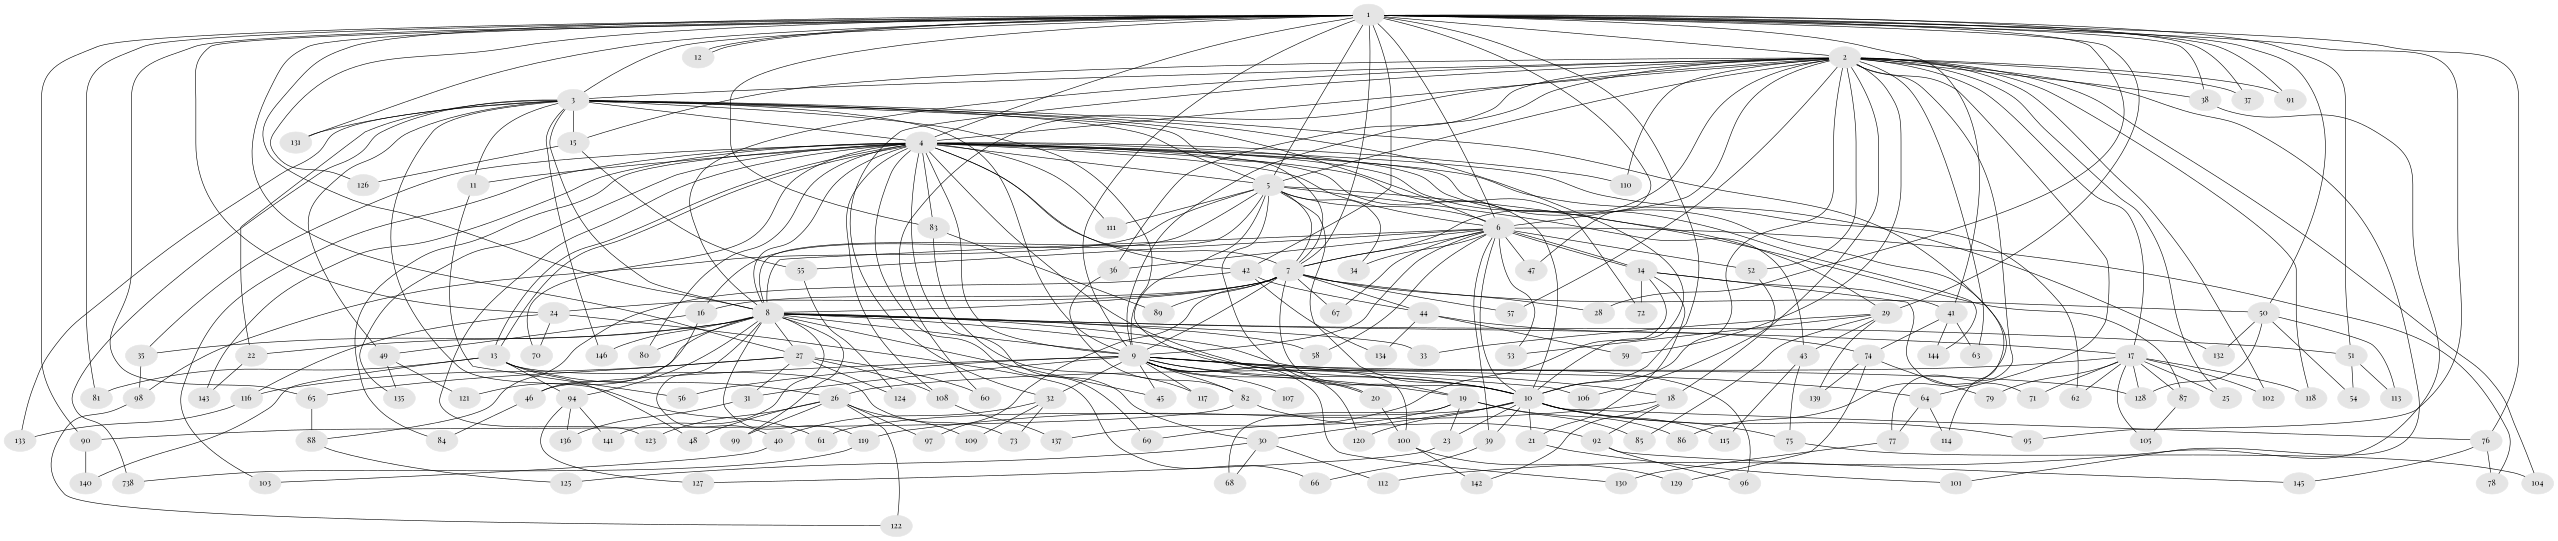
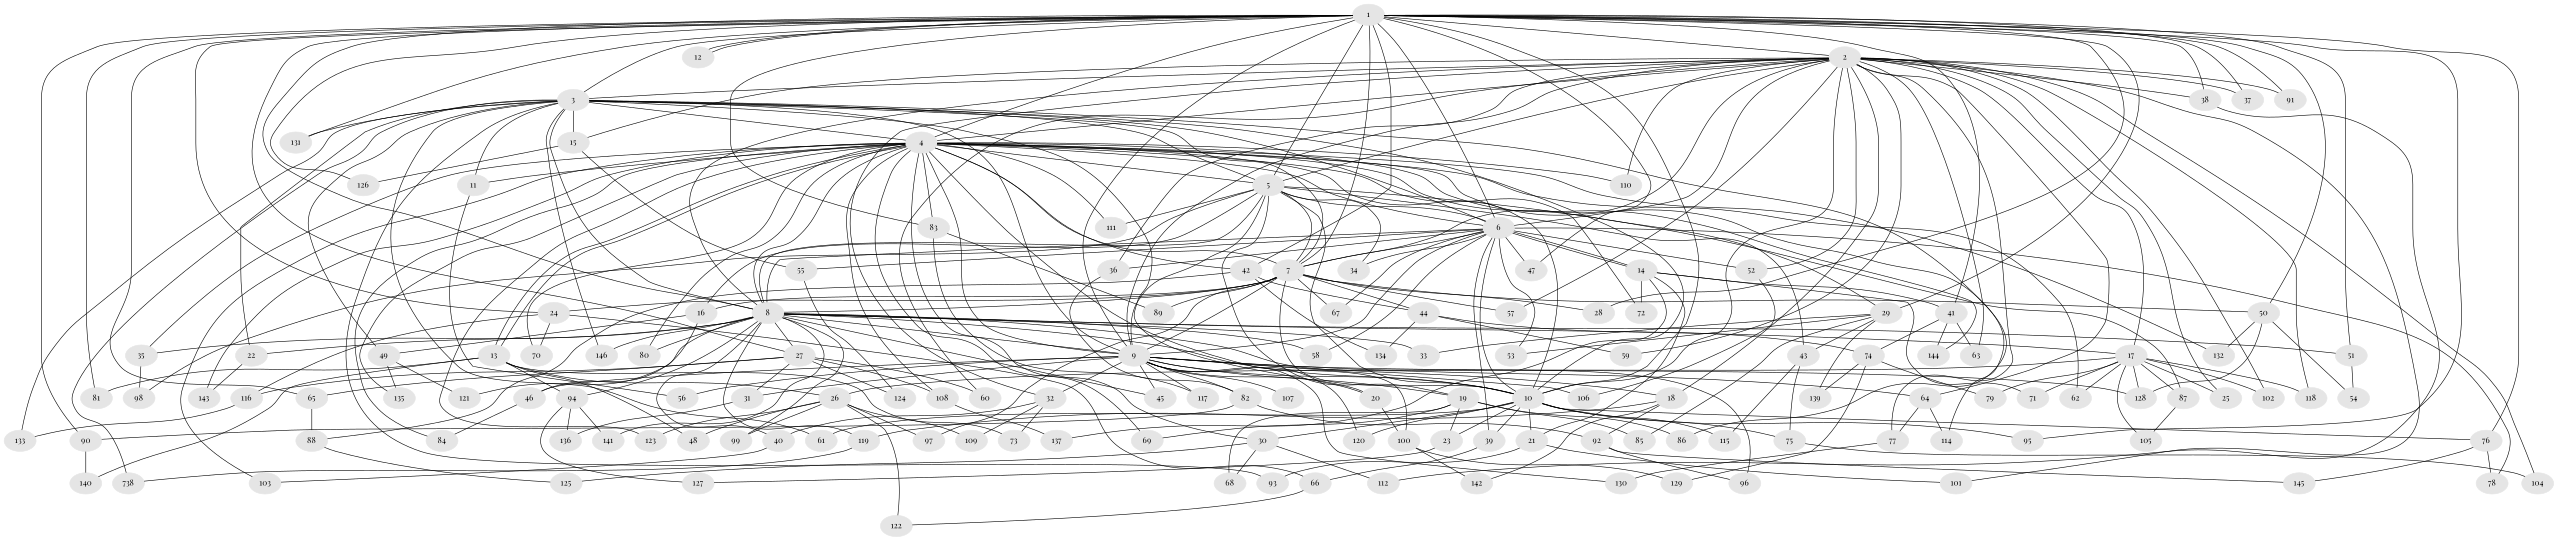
(2396, 398) -> none
none -> (1273, 483)
(402, 520) -> (1109, 515)
